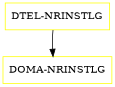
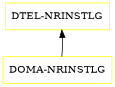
(52, 40) -> (62, 47)
